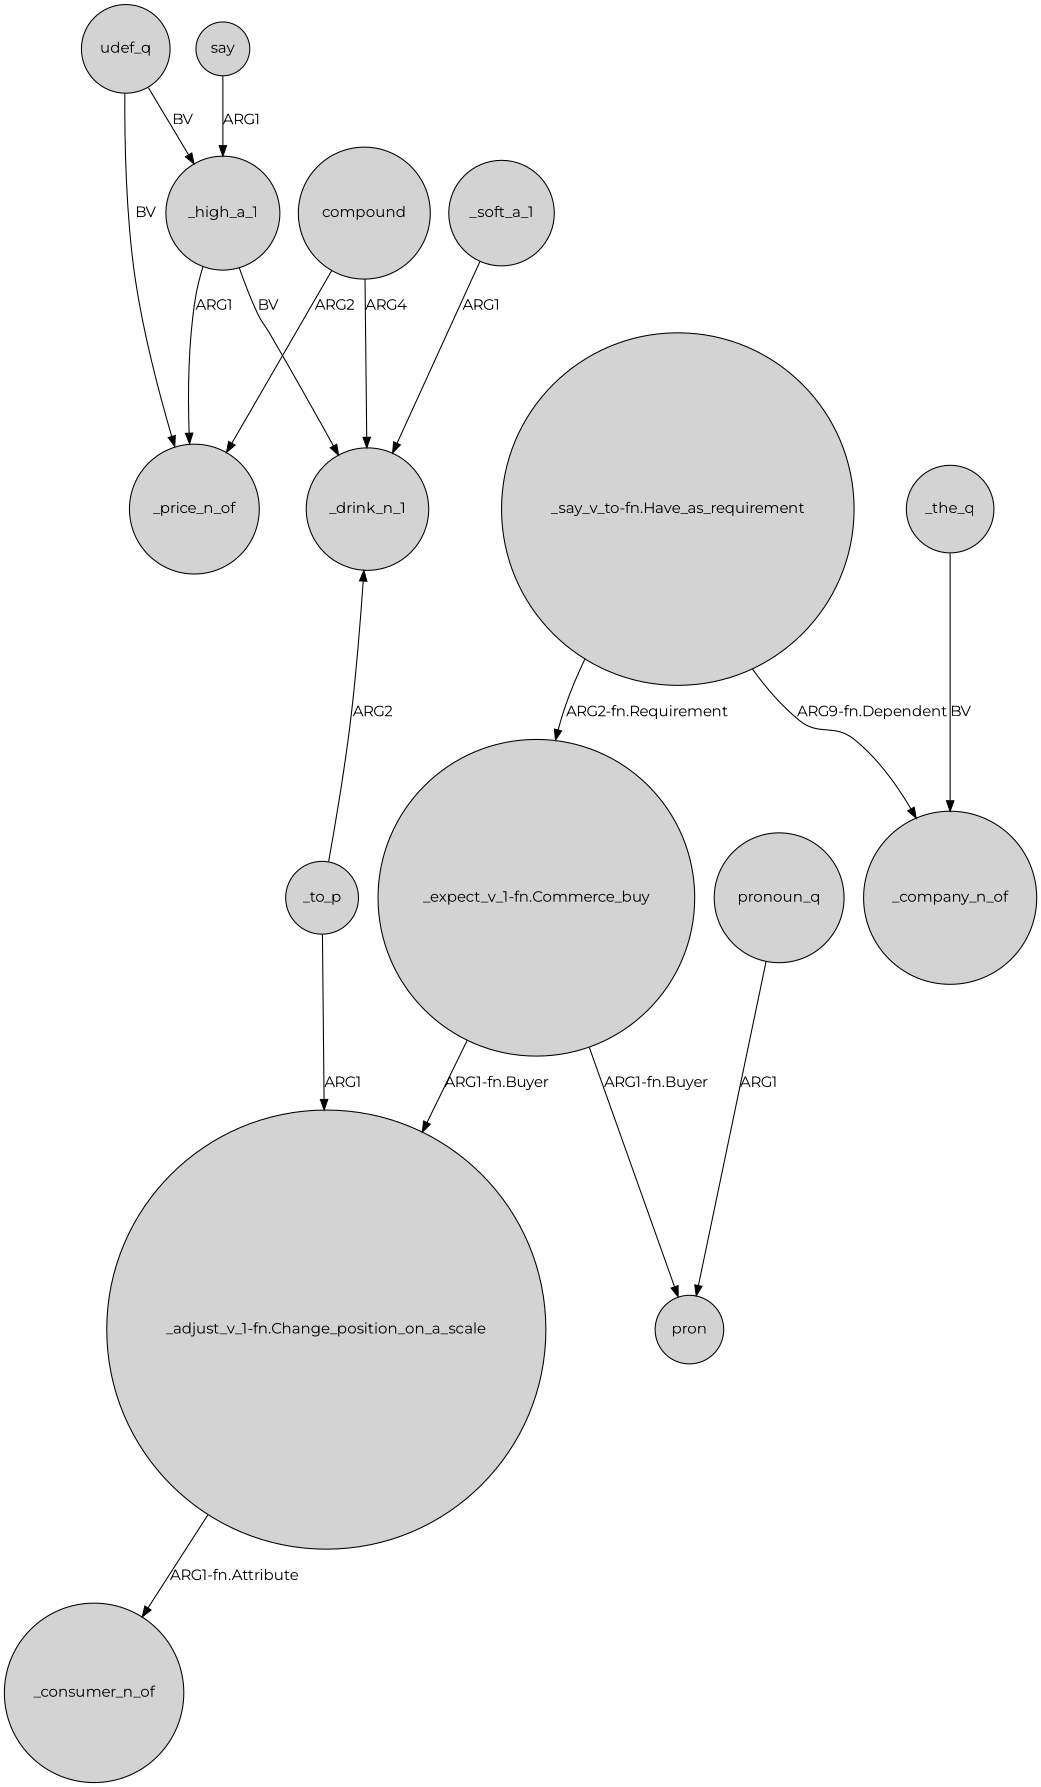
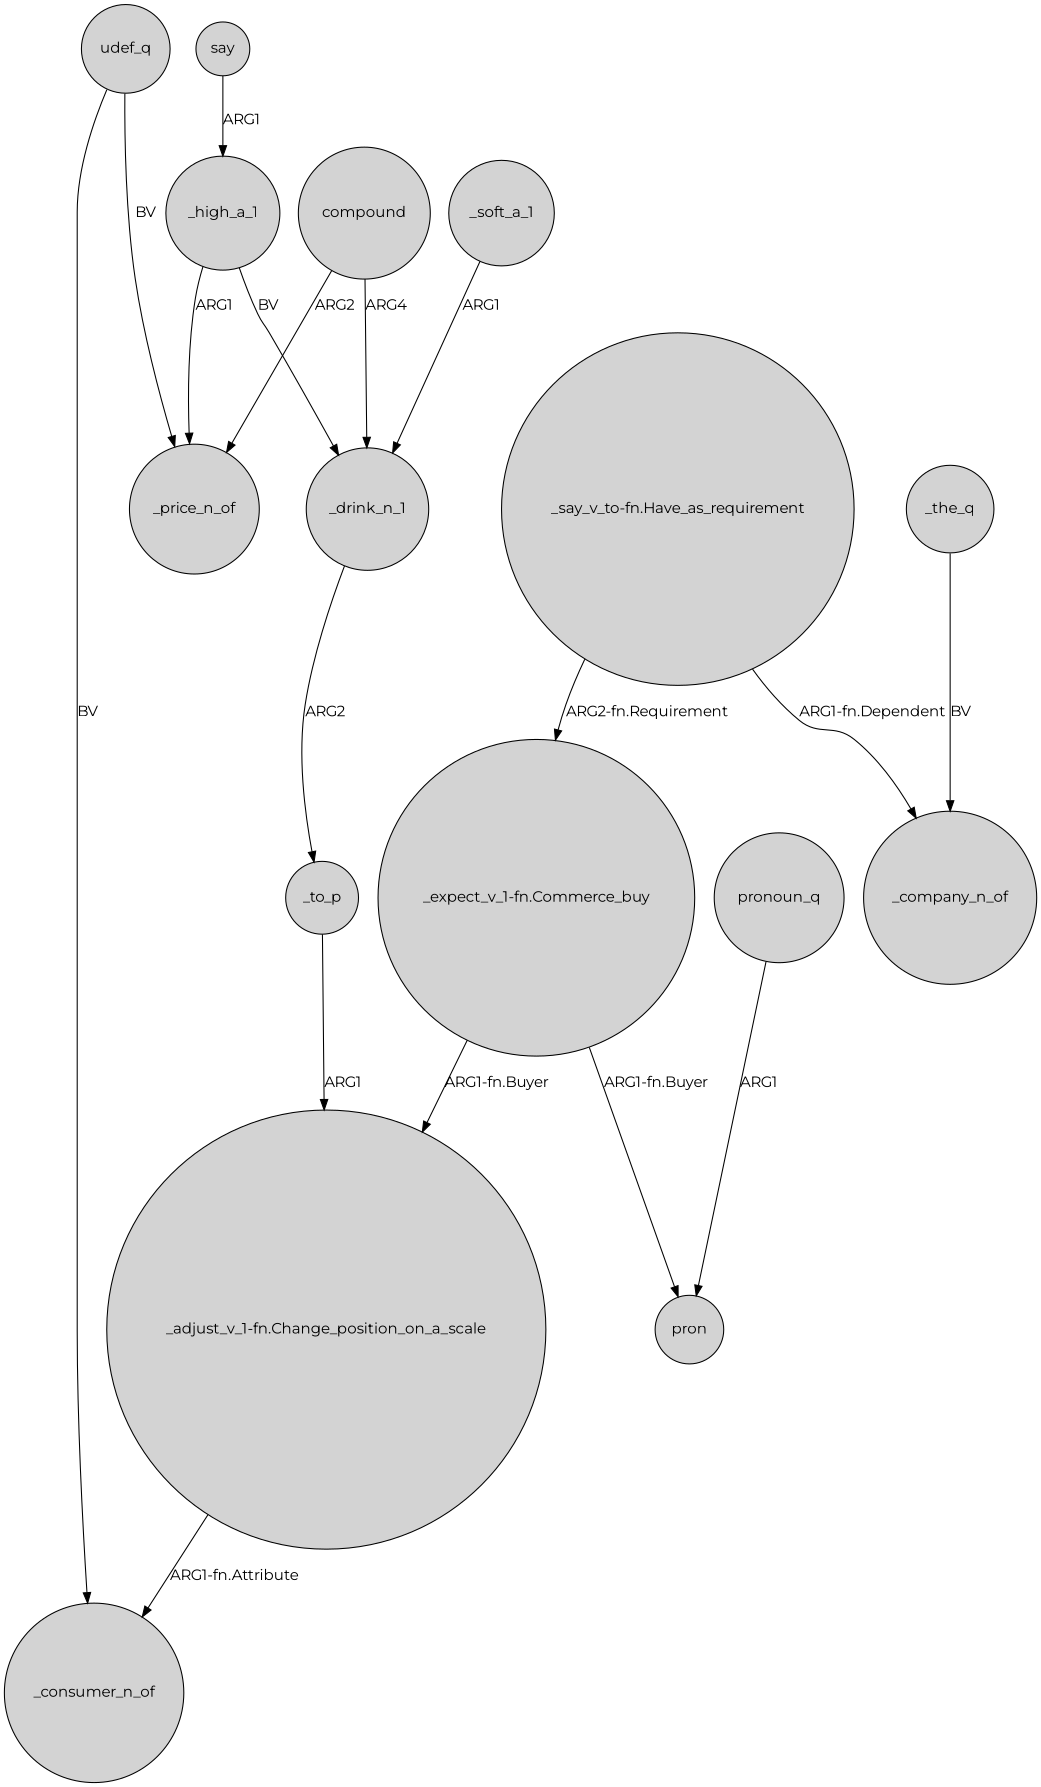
(168, 121) -> (77, 839)
(873, 712) -> (873, 712)
(350, 722) -> (305, 706)
